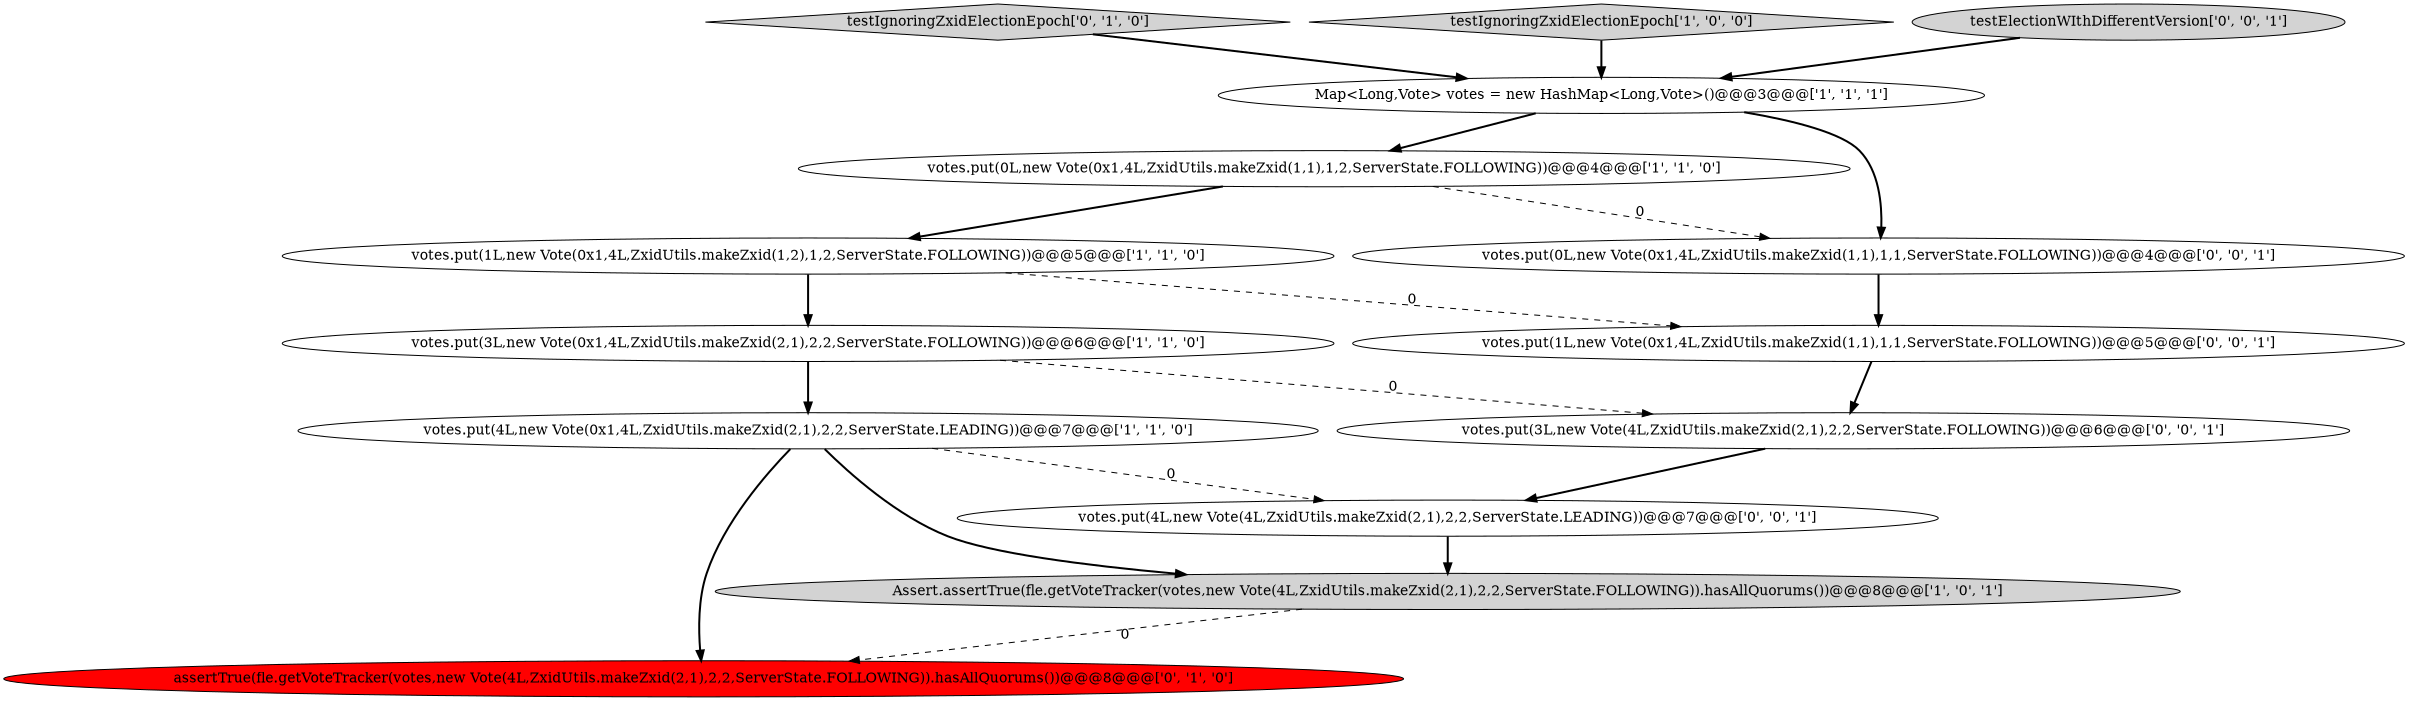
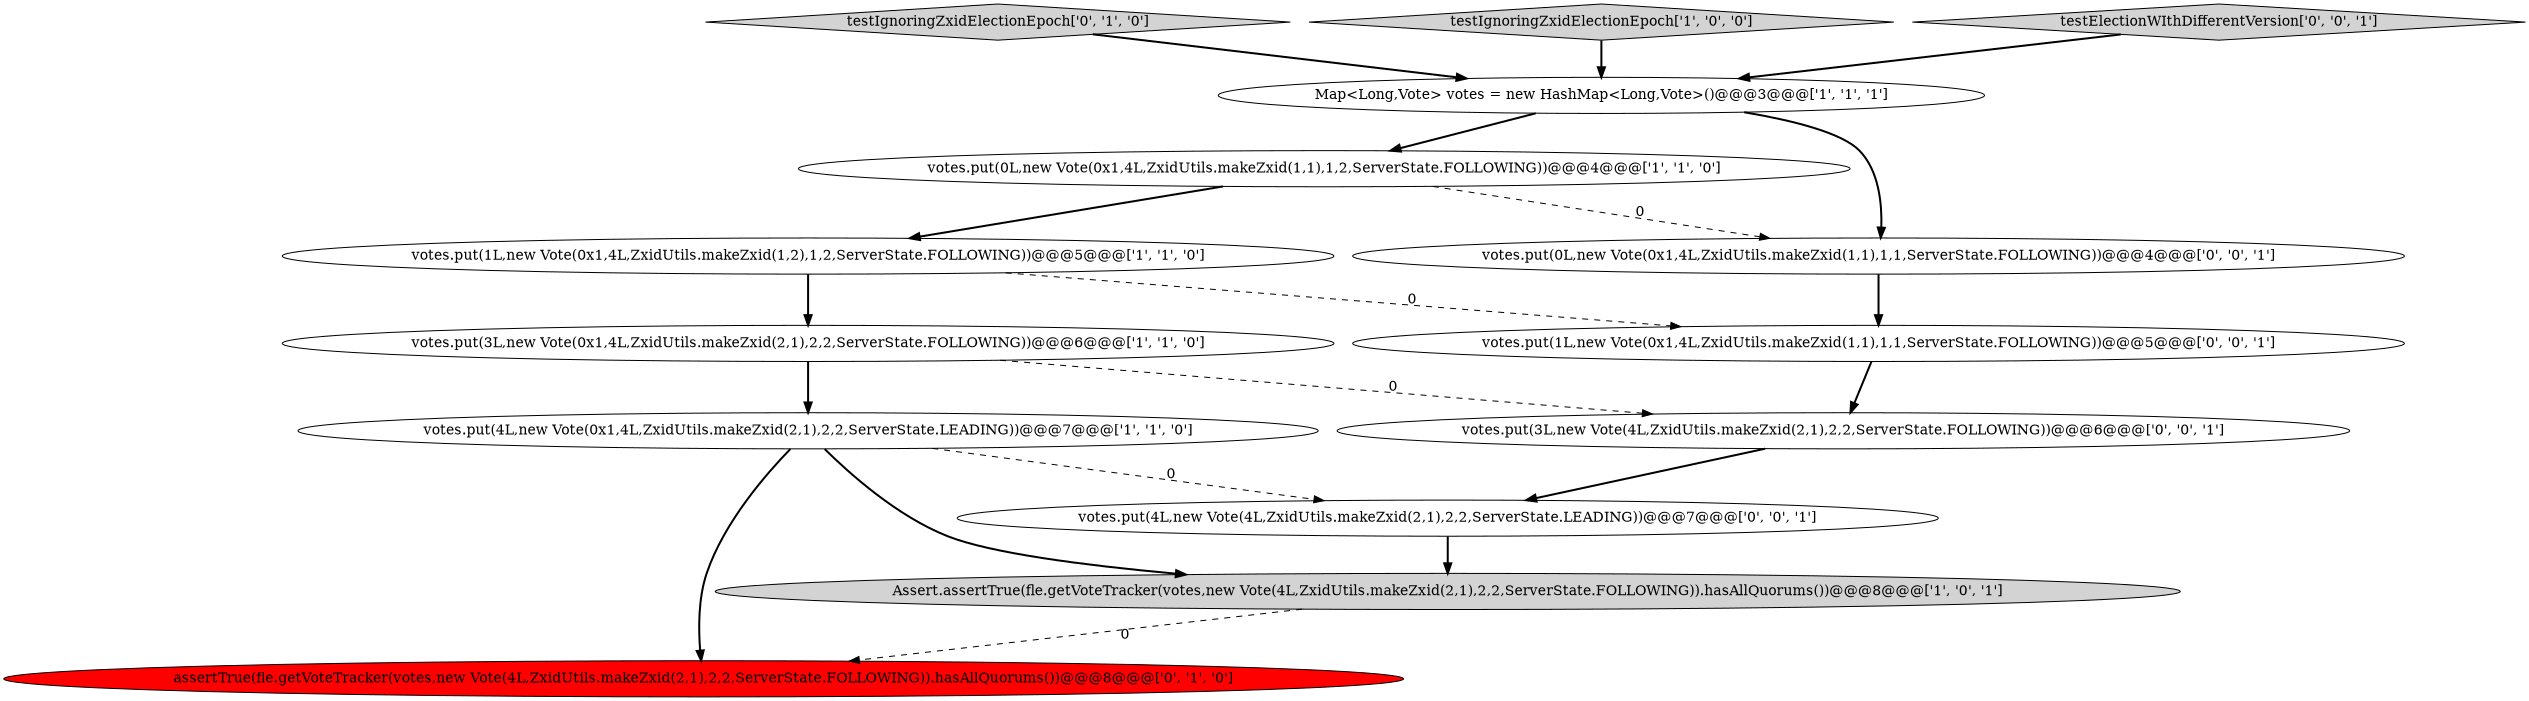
(2129, 22) -> (2219, 22)
